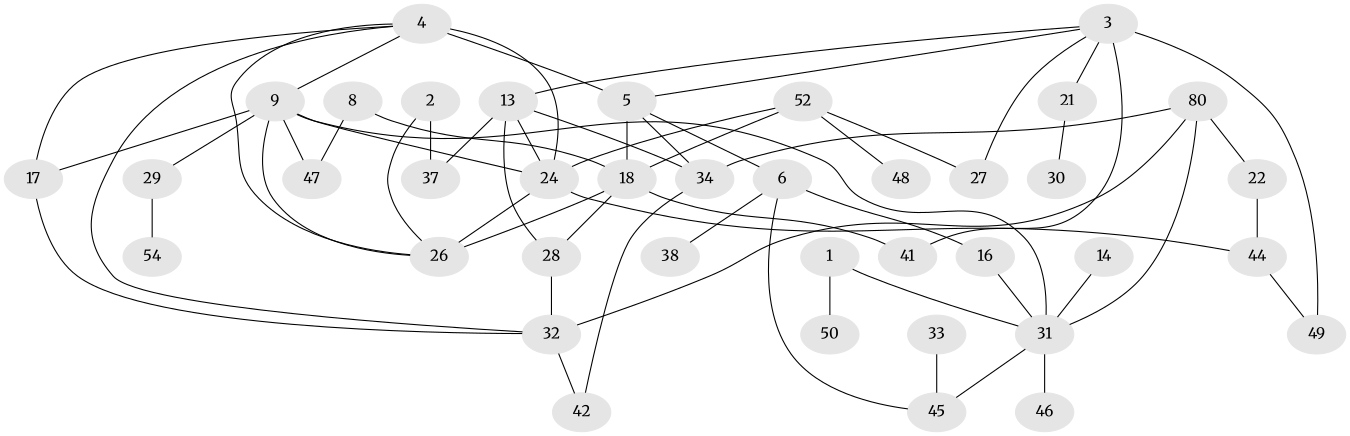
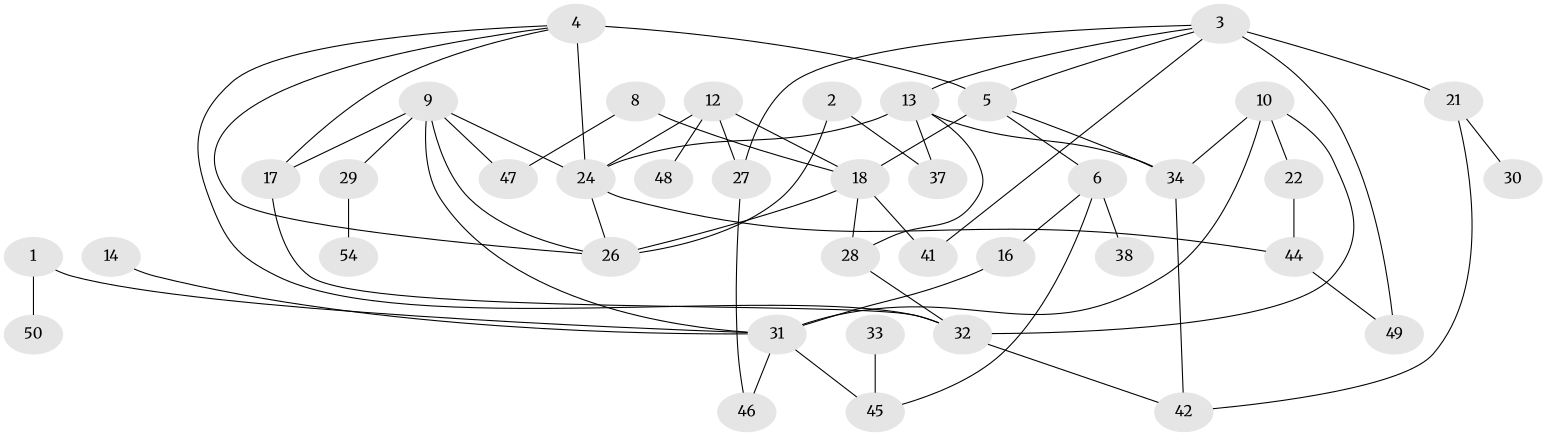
(349, 63) -> none
(803, 101) -> (713, 101)
(1198, 101) -> (1265, 101)
none -> (736, 296)
none -> (1437, 349)
